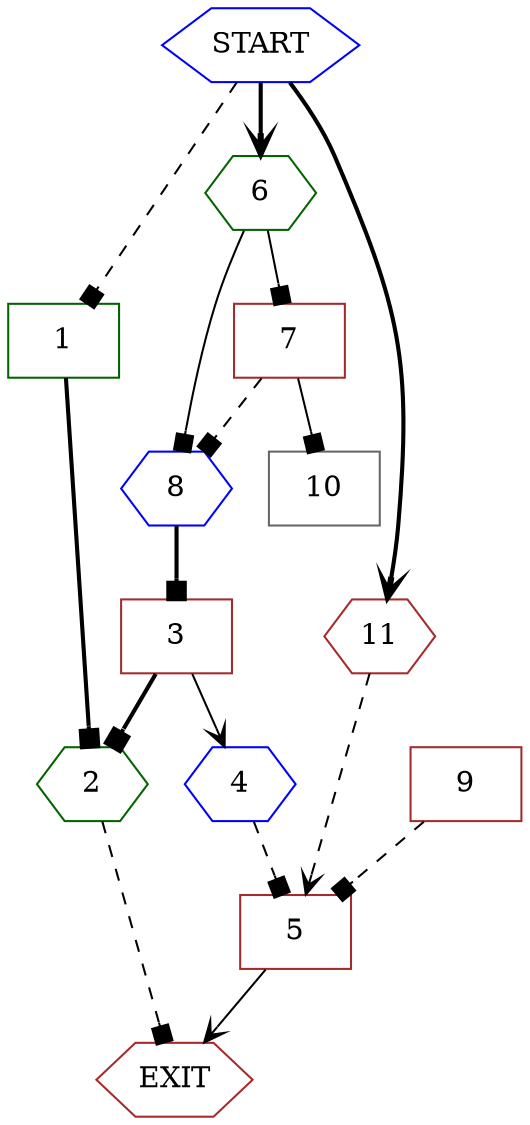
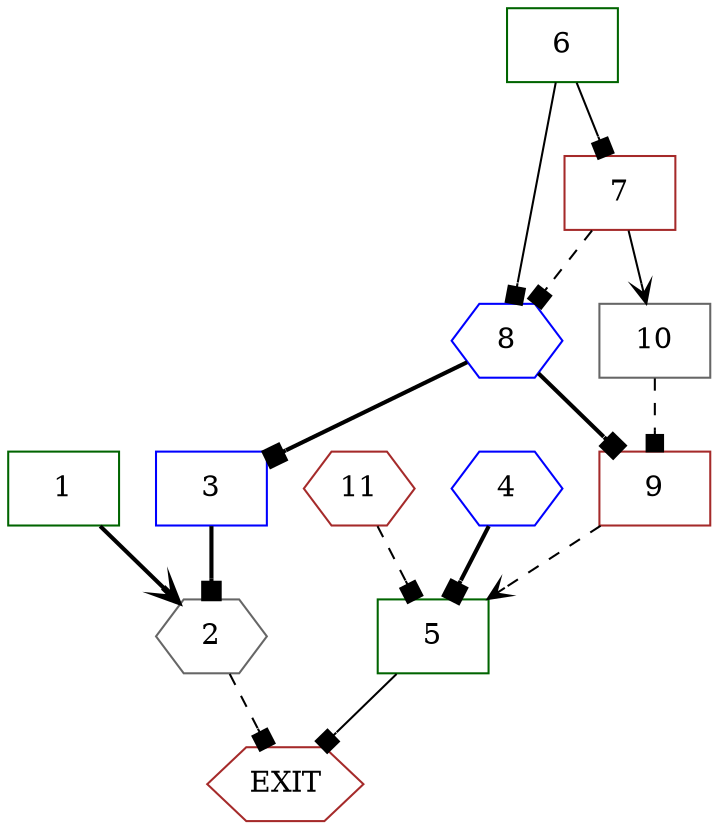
(261, 45) -> none
(261, 193) -> (562, 45)
(305, 405) -> (635, 257)
none -> (571, 405)
none -> (655, 405)
(77, 552) -> (132, 557)
(177, 636) -> (211, 489)
(204, 701) -> none
(341, 774) -> (391, 553)
(92, 784) -> (211, 636)
(264, 849) -> (475, 553)
(389, 851) -> (553, 557)
(296, 932) -> (433, 636)
(242, 998) -> (367, 703)
